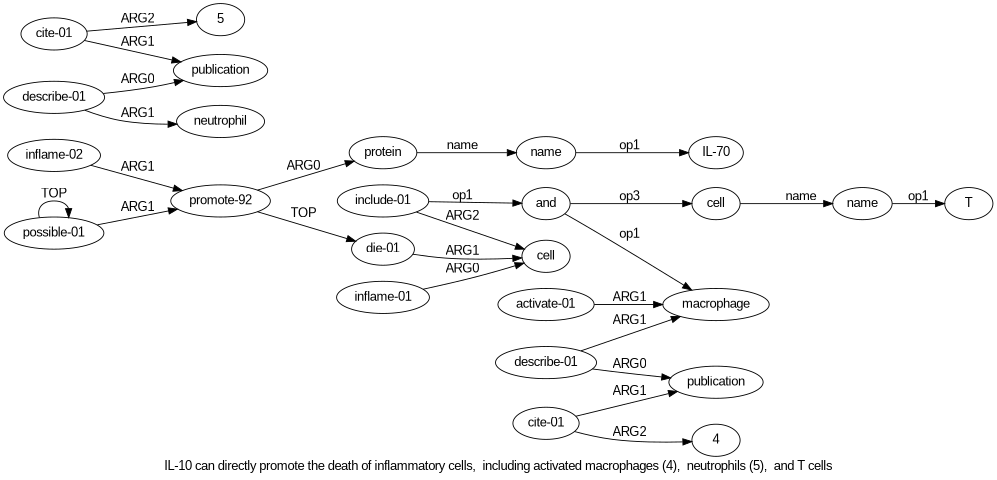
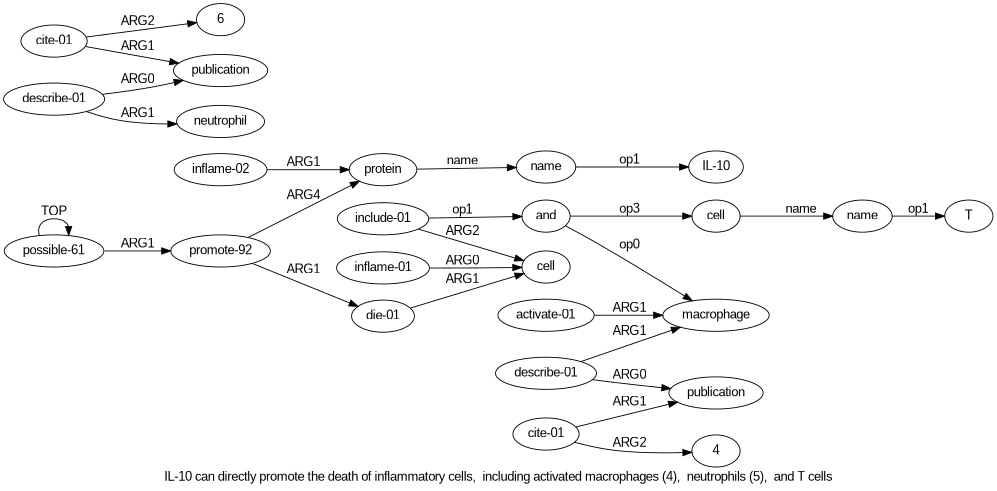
(221, 20) -> (221, 20)
(716, 153) -> (716, 167)
(304, 167) -> (304, 196)
(132, 177) -> (304, 170)
(304, 214) -> (304, 270)
(54, 233) -> (54, 251)
(630, 234) -> (630, 245)
